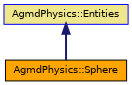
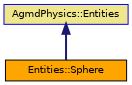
(66, 71) -> (66, 71)
